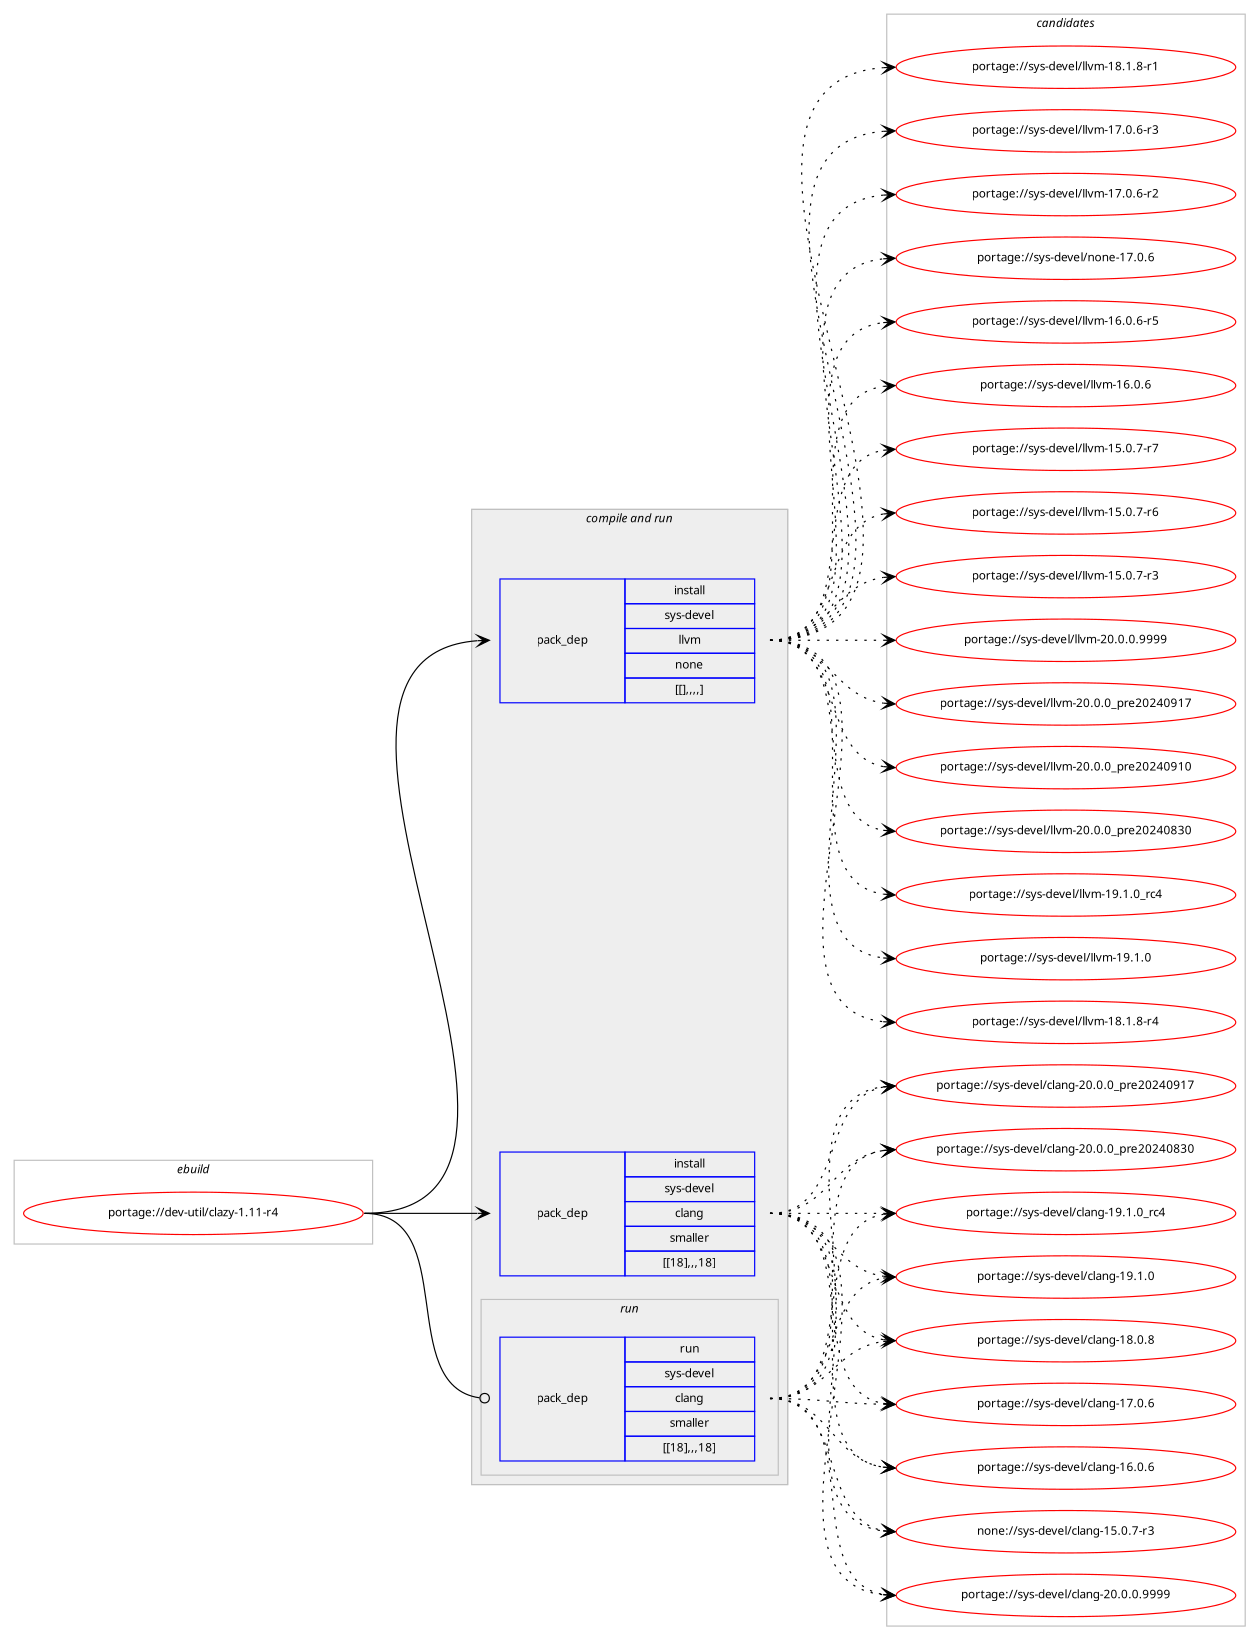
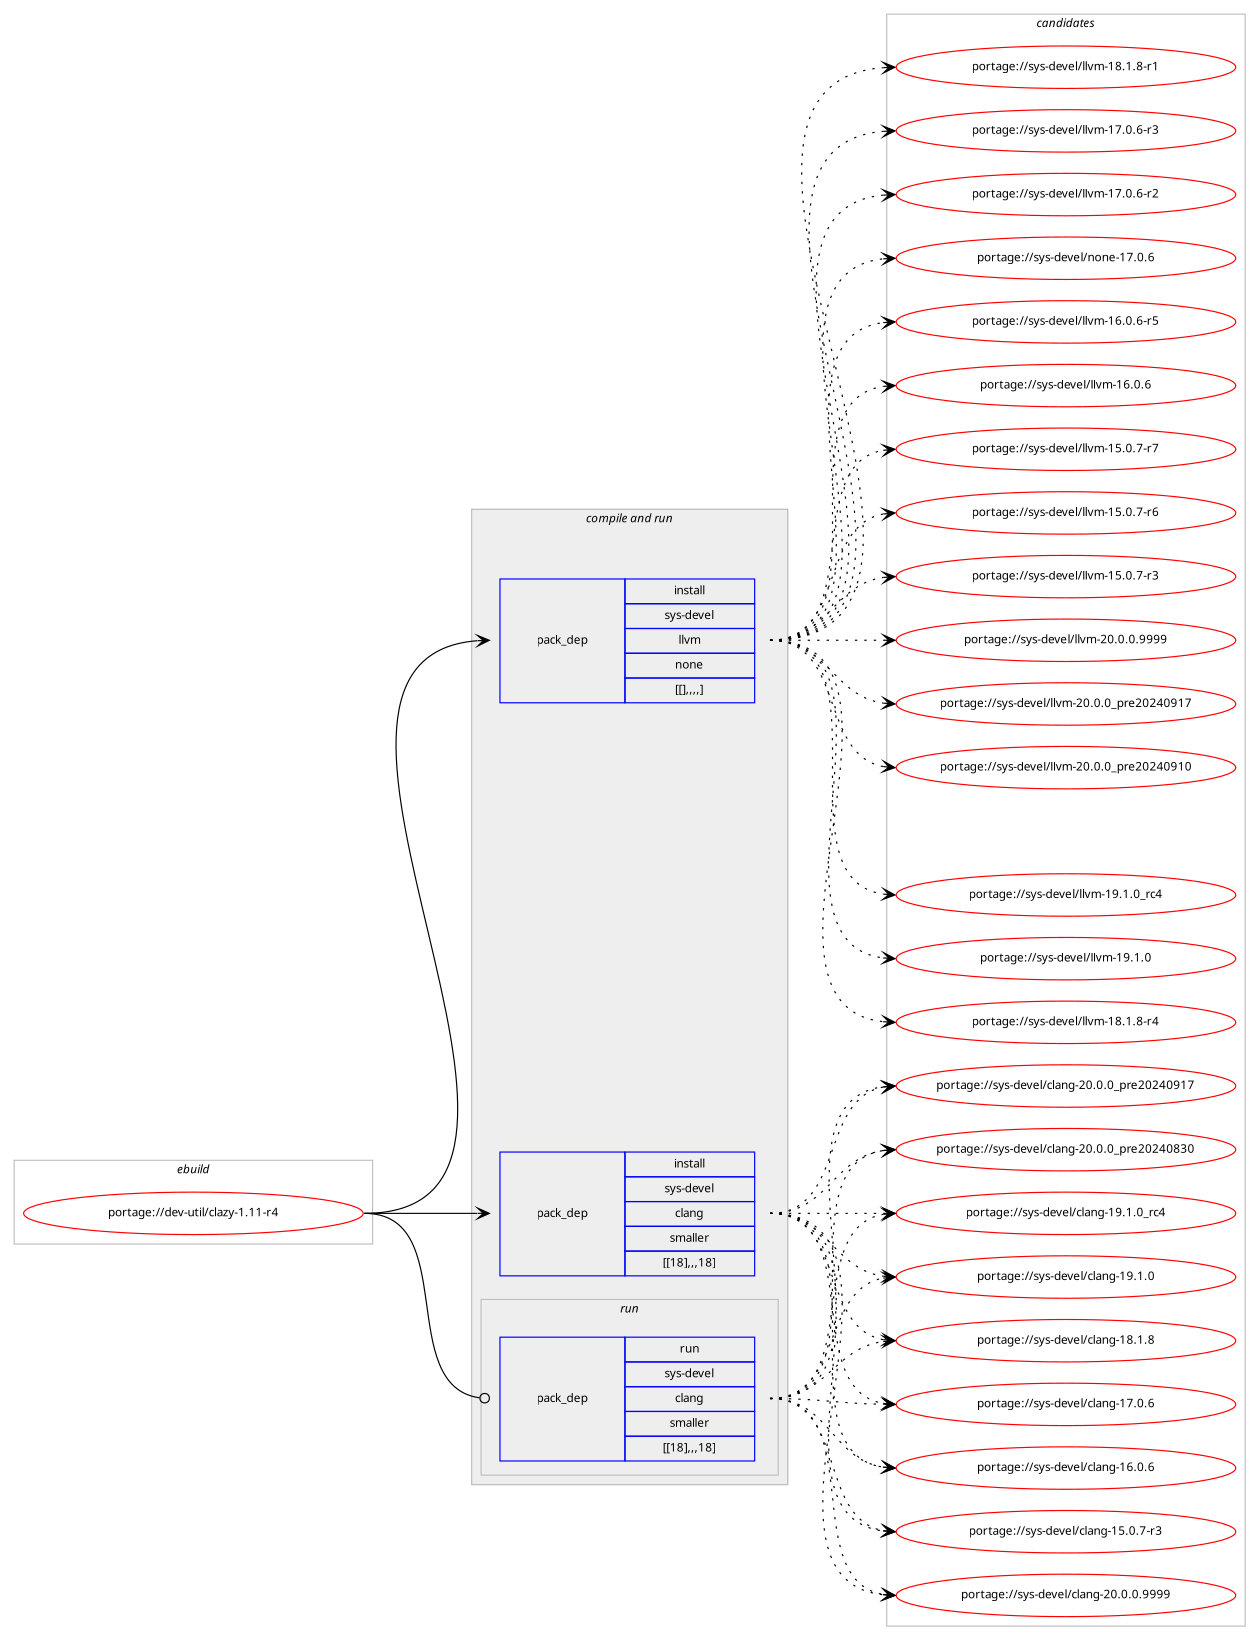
(1066, 831) -> none
(1066, 1341) -> (1066, 1341)
(1066, 1532) -> (1066, 1532)
